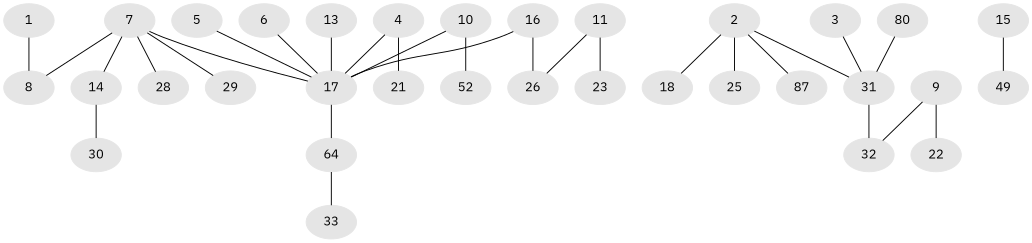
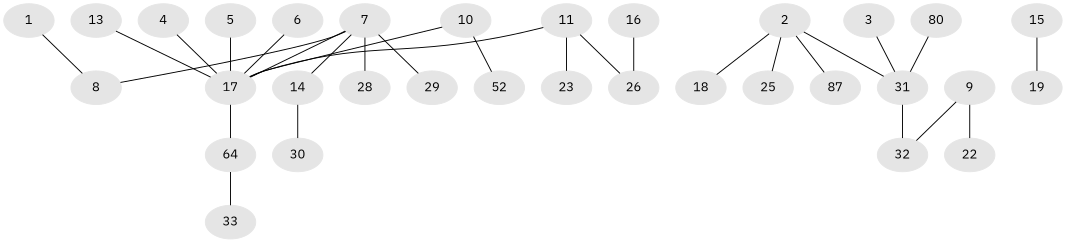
(432, 54) -> (403, 49)
(399, 88) -> none
(1003, 88) -> (1037, 88)
